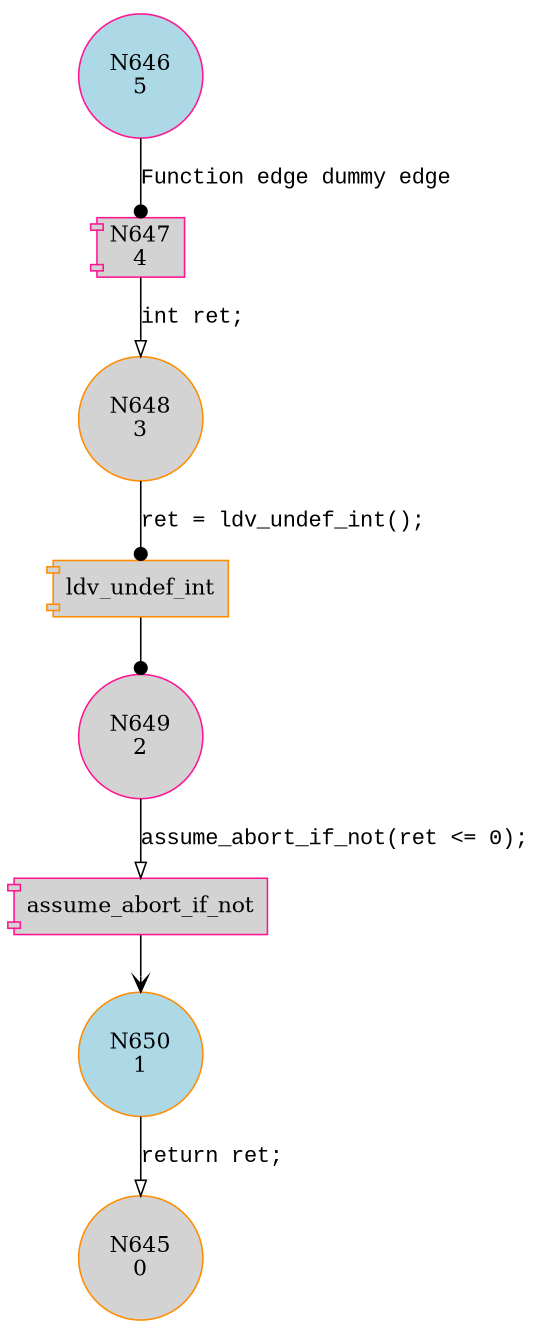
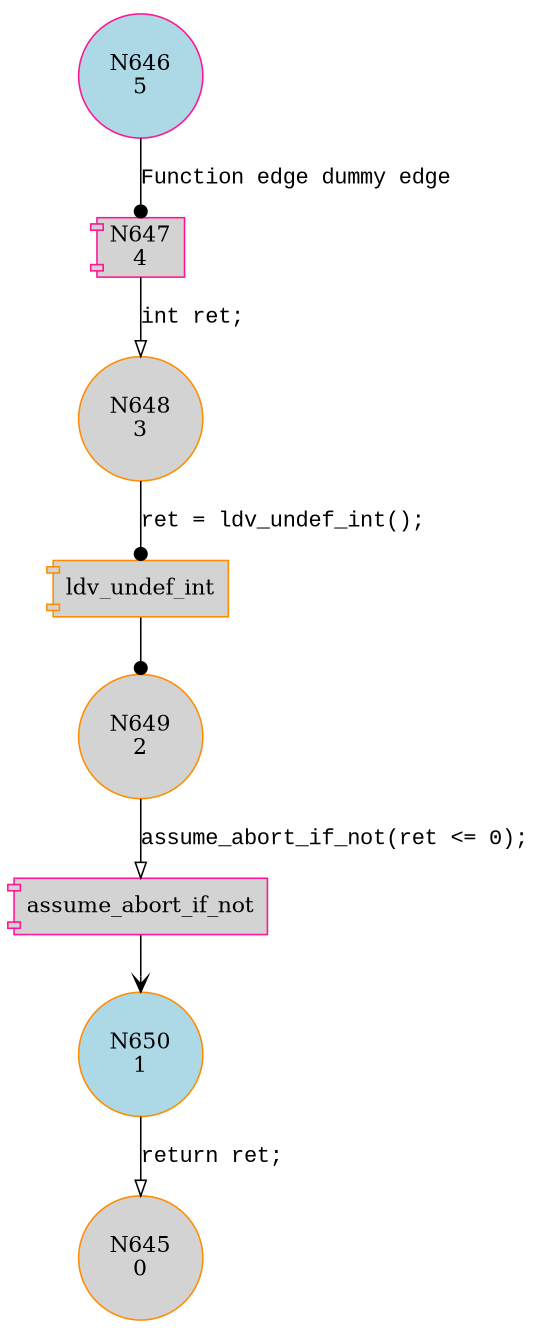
(141, 737) -> (141, 737)
